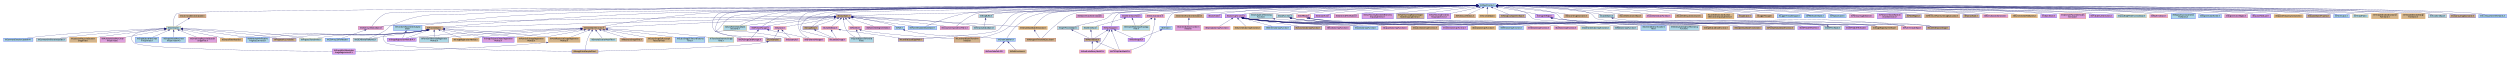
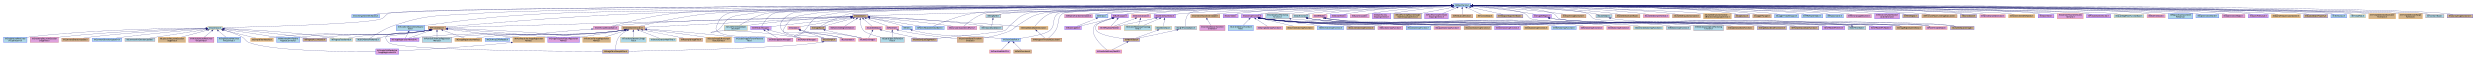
(1346, 16) -> (1360, 16)
(1378, 16) -> (1382, 16)
(182, 23) -> (145, 32)
(1107, 46) -> (1136, 22)
